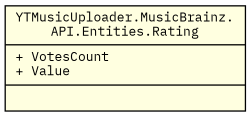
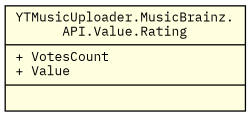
(125, 32) -> (125, 32)
